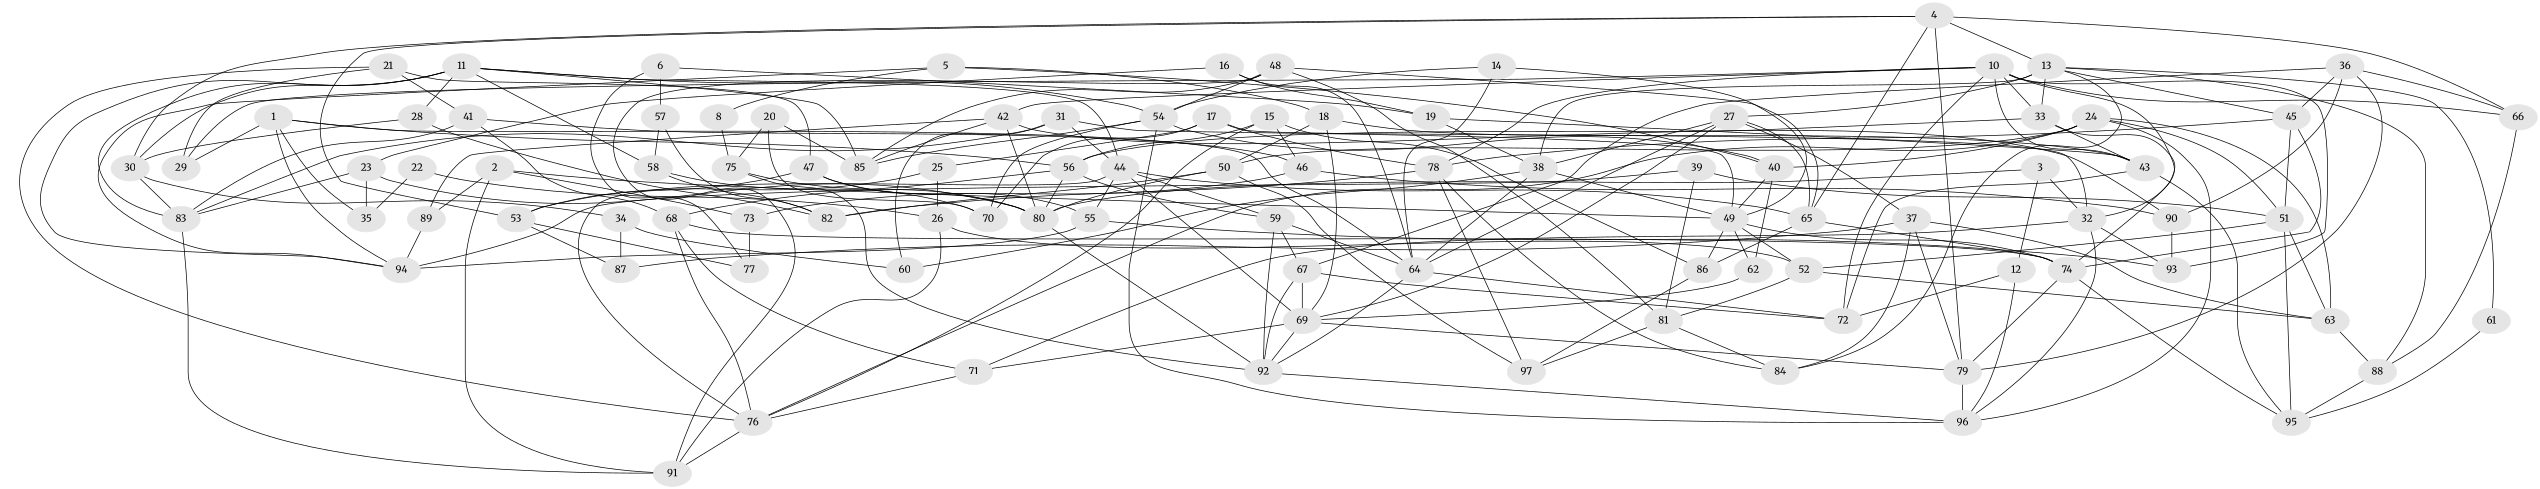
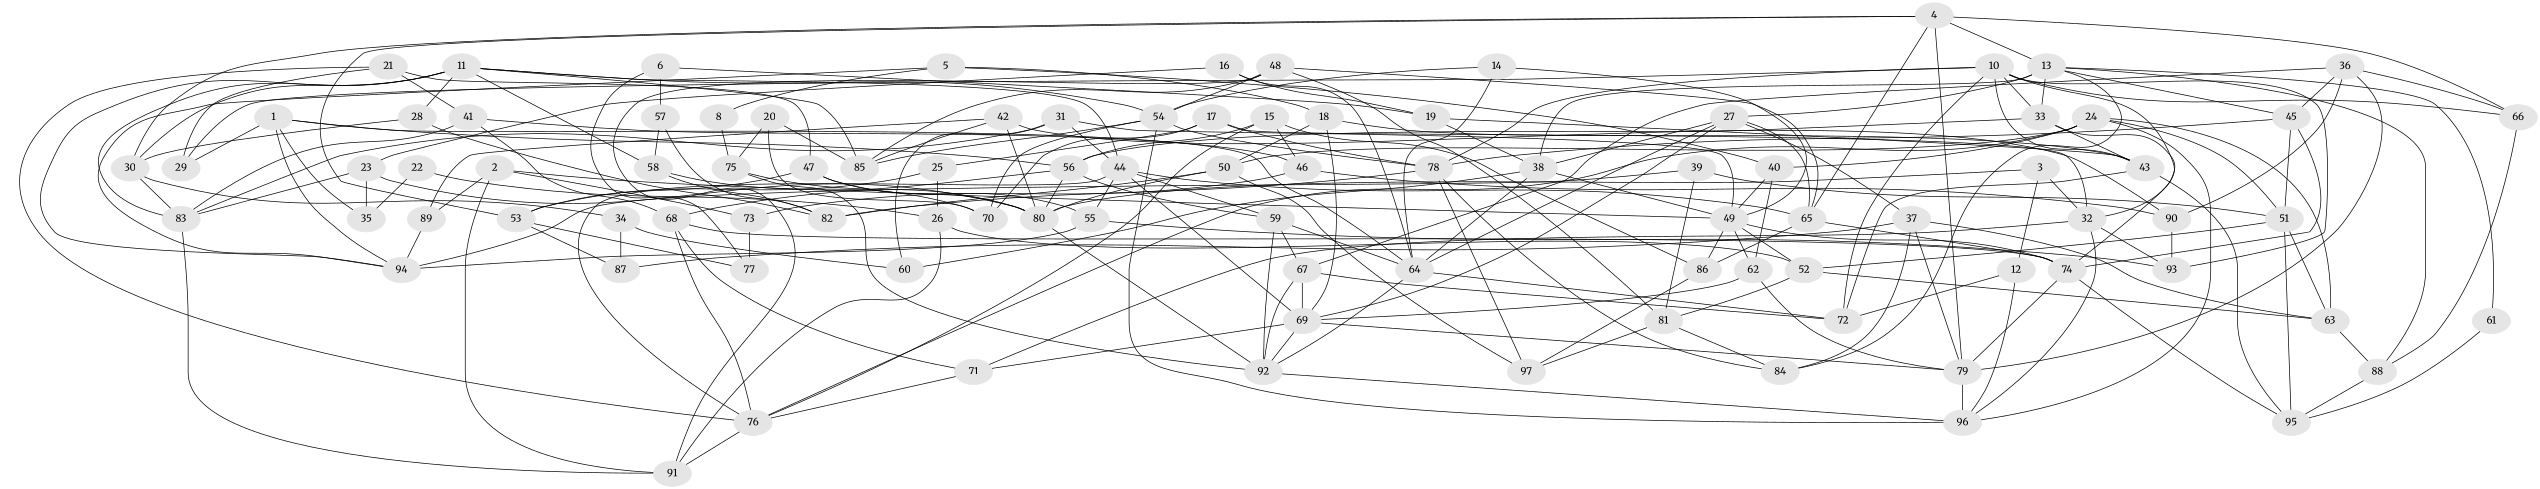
(1473, 84) -> none
(1466, 144) -> (1281, 148)
none -> (1842, 345)
